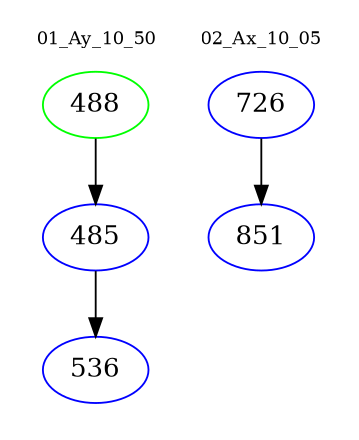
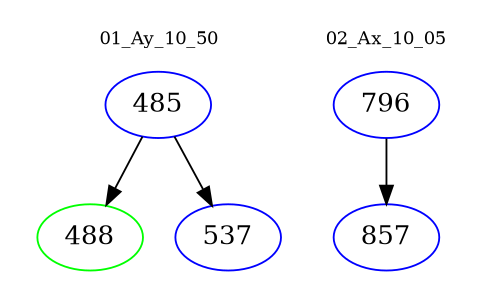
(261, 105) -> (386, 105)
(96, 162) -> (129, 163)
(261, 237) -> (386, 237)
(96, 370) -> (228, 237)
